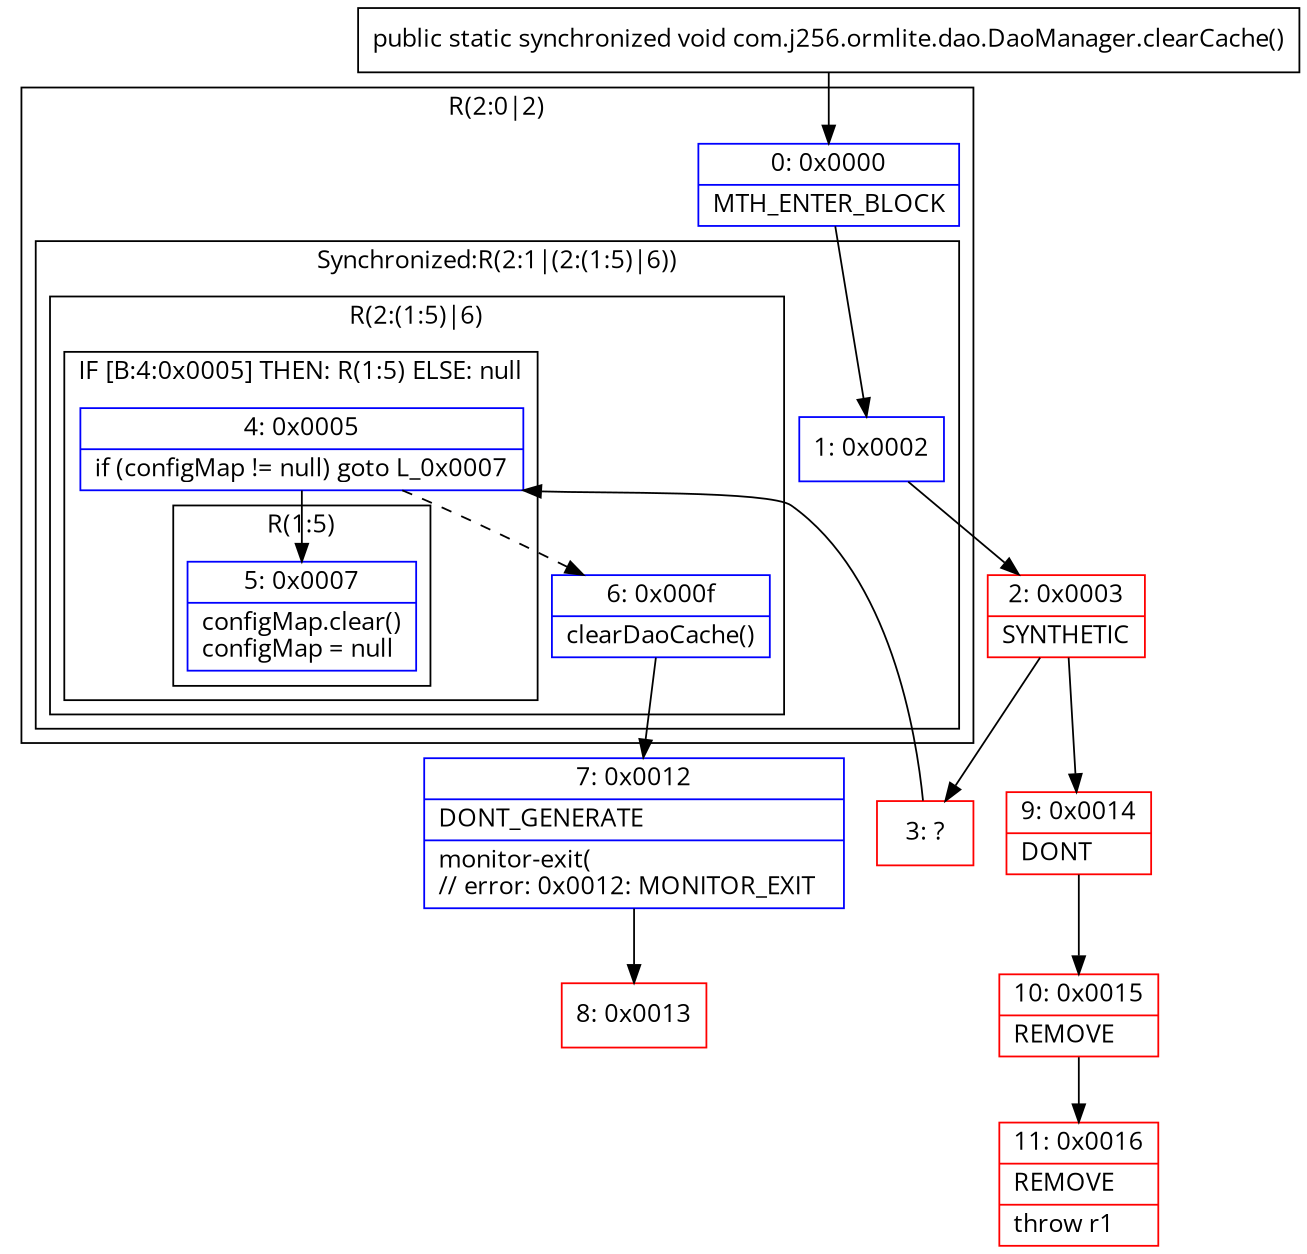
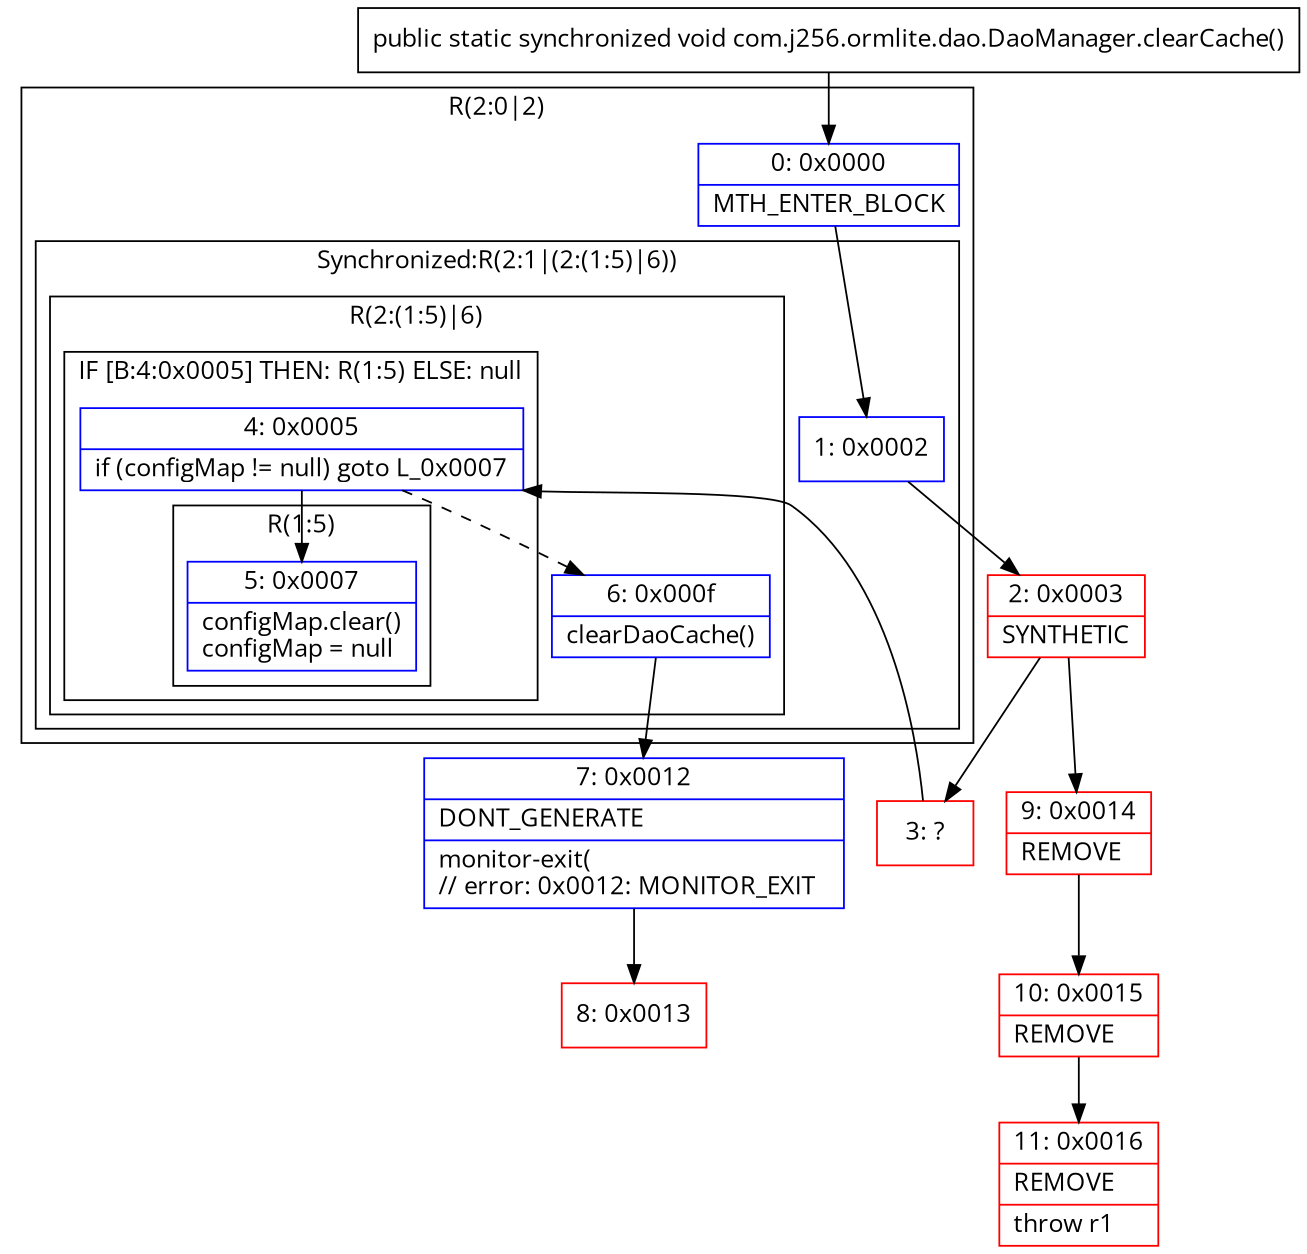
(1056, 853) -> (1072, 853)
